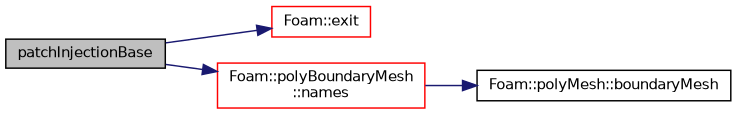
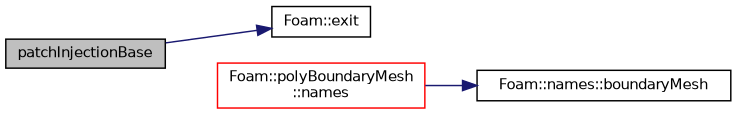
(321, 22) -> (321, 22)
(184, 67) -> none
(604, 86) -> (604, 86)
